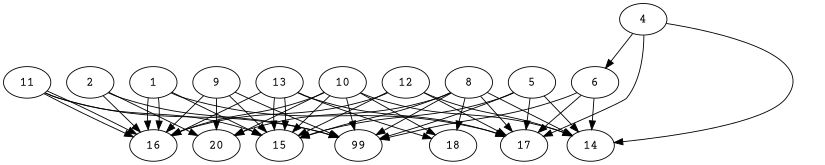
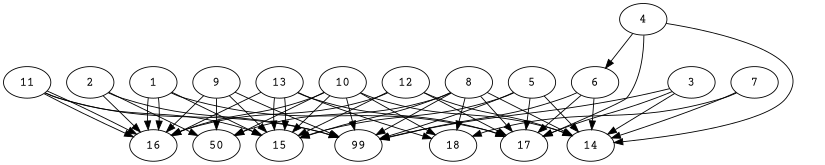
none -> (691, 82)
none -> (755, 82)
(216, 145) -> (216, 145)
